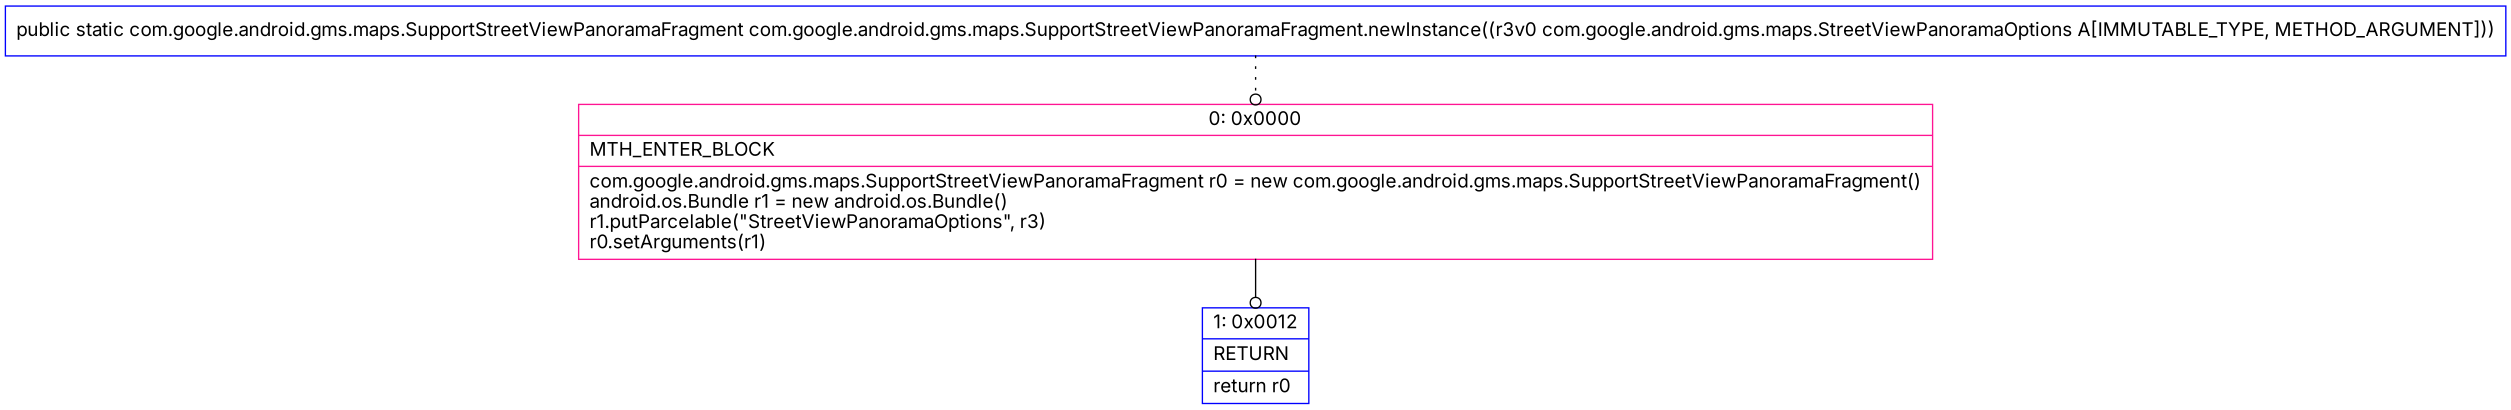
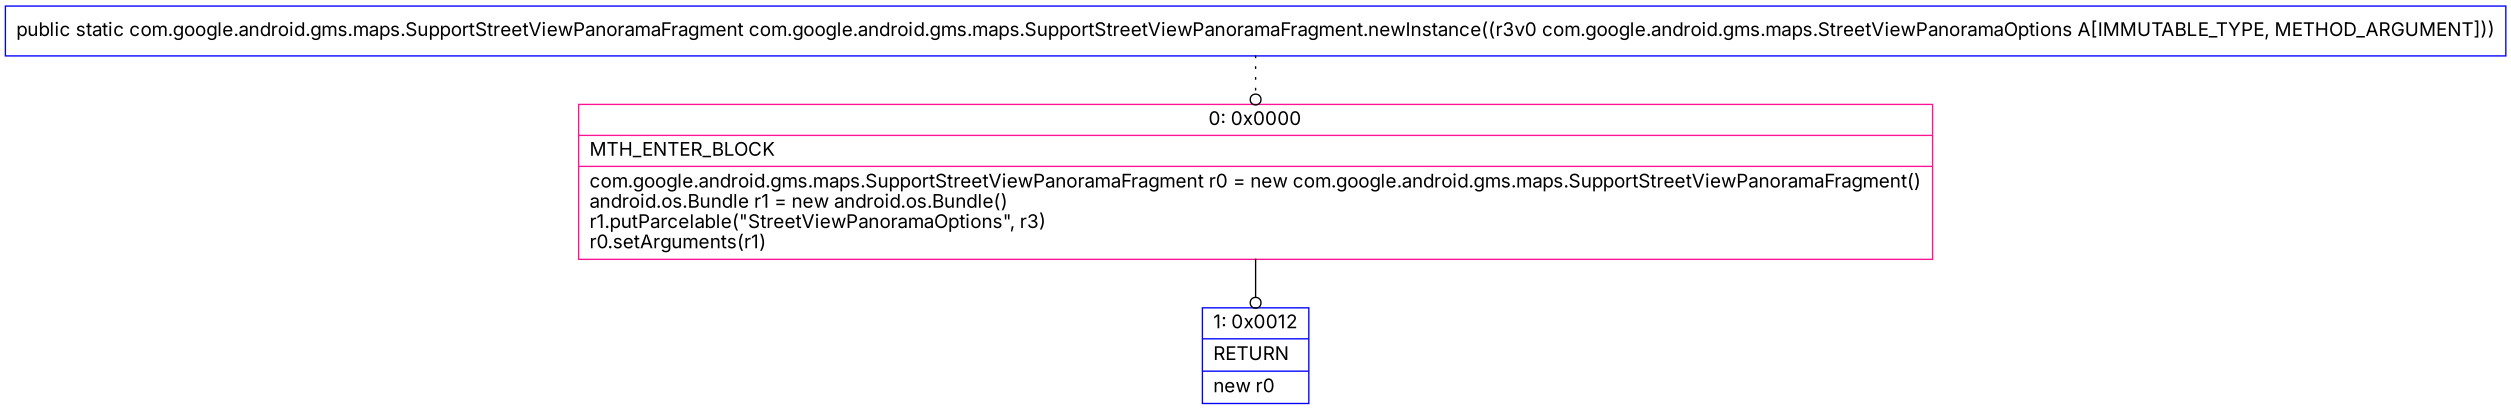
(1252, 387) -> (1244, 387)
